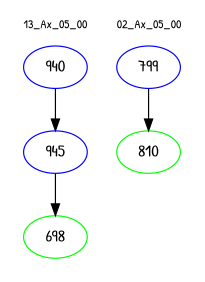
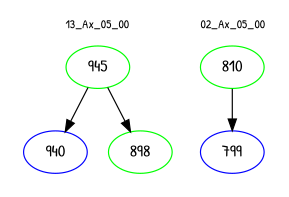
(55, 104) -> (79, 104)
(149, 104) -> (232, 104)
(55, 152) -> (98, 67)
(55, 237) -> (140, 152)
